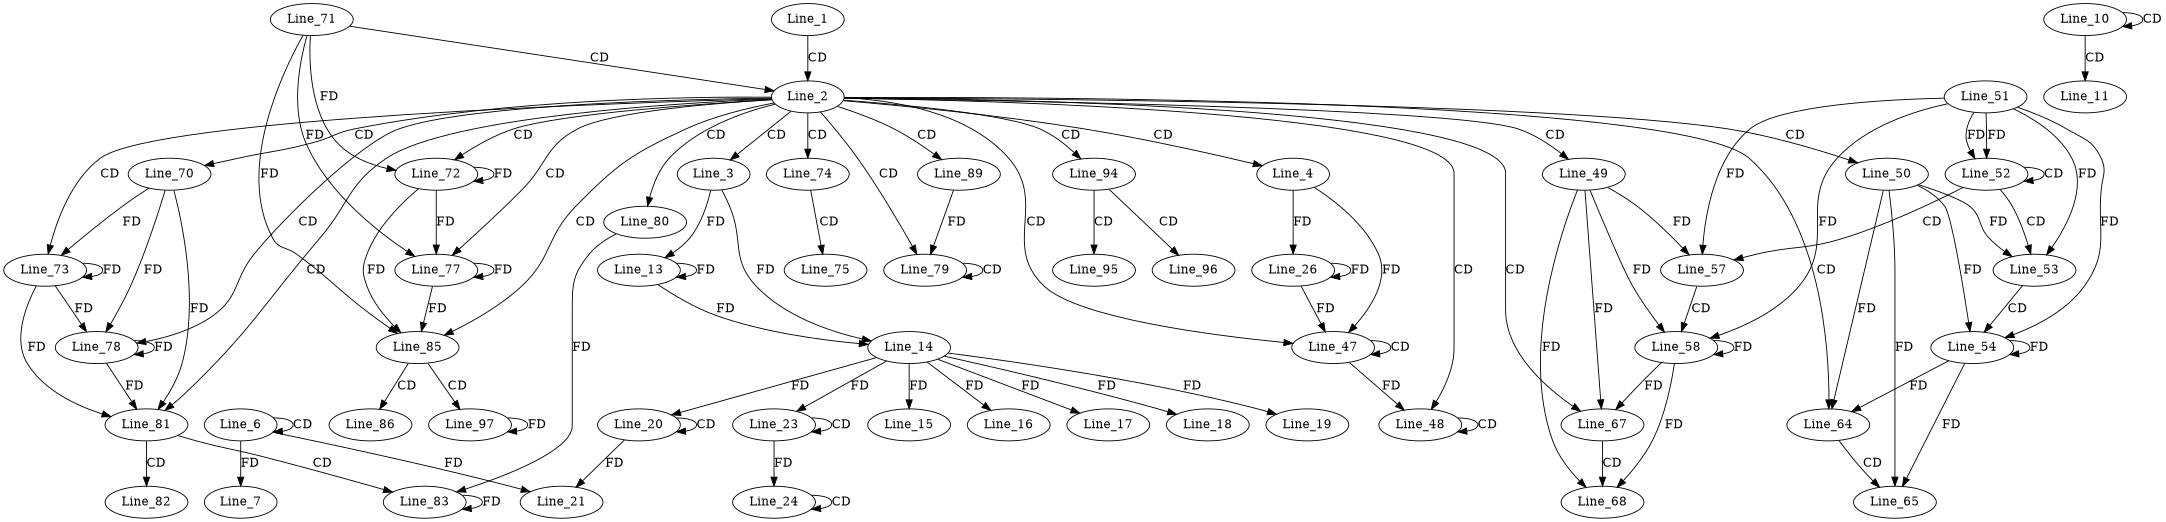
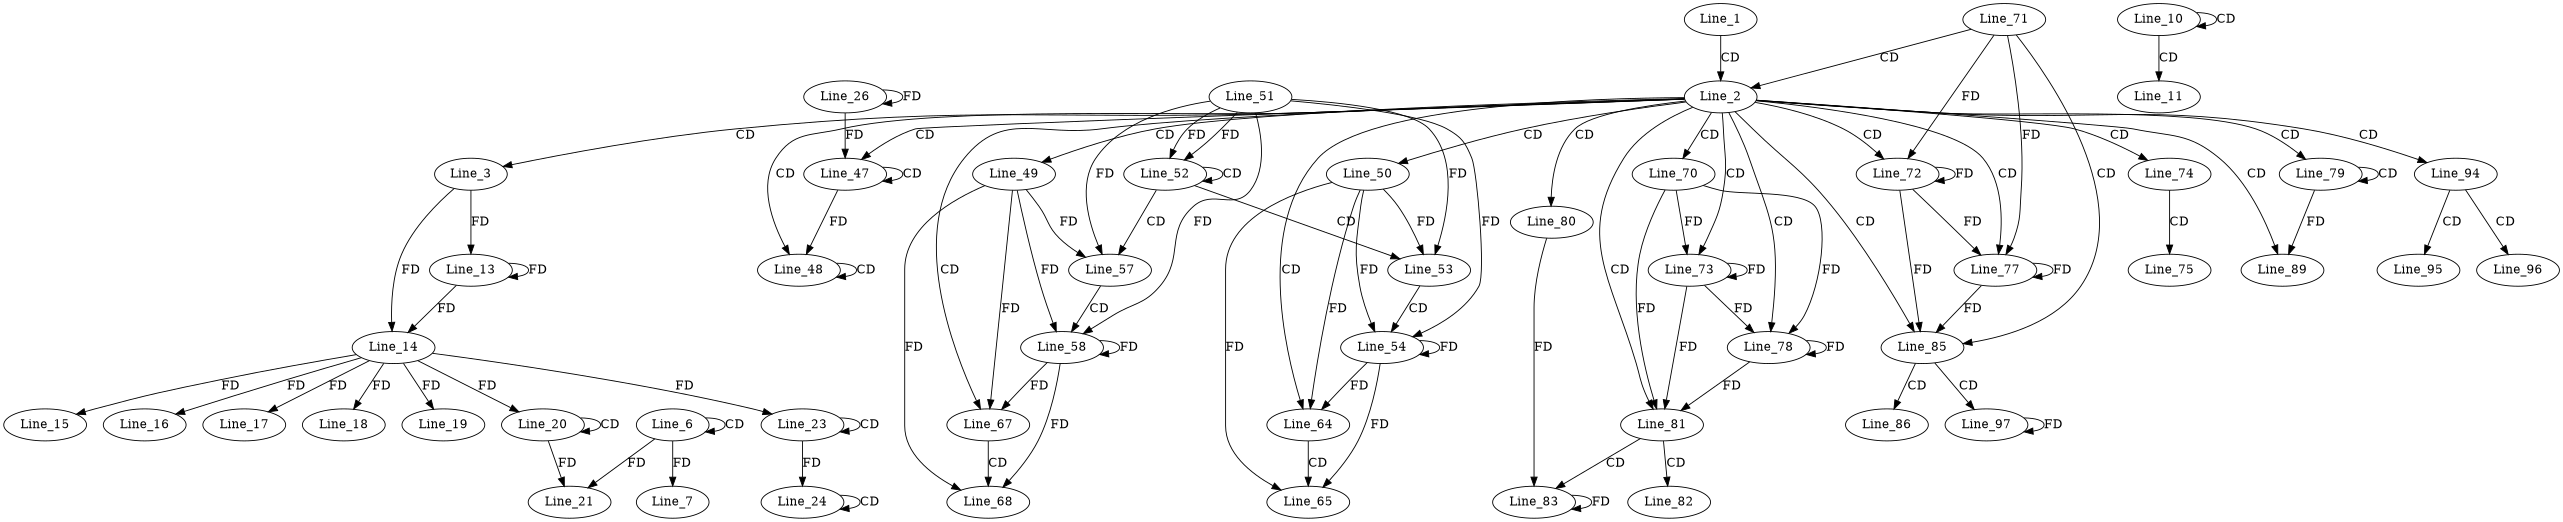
(270, 174) -> (2106, 174)
(1293, 174) -> none
(944, 218) -> (2303, 218)
